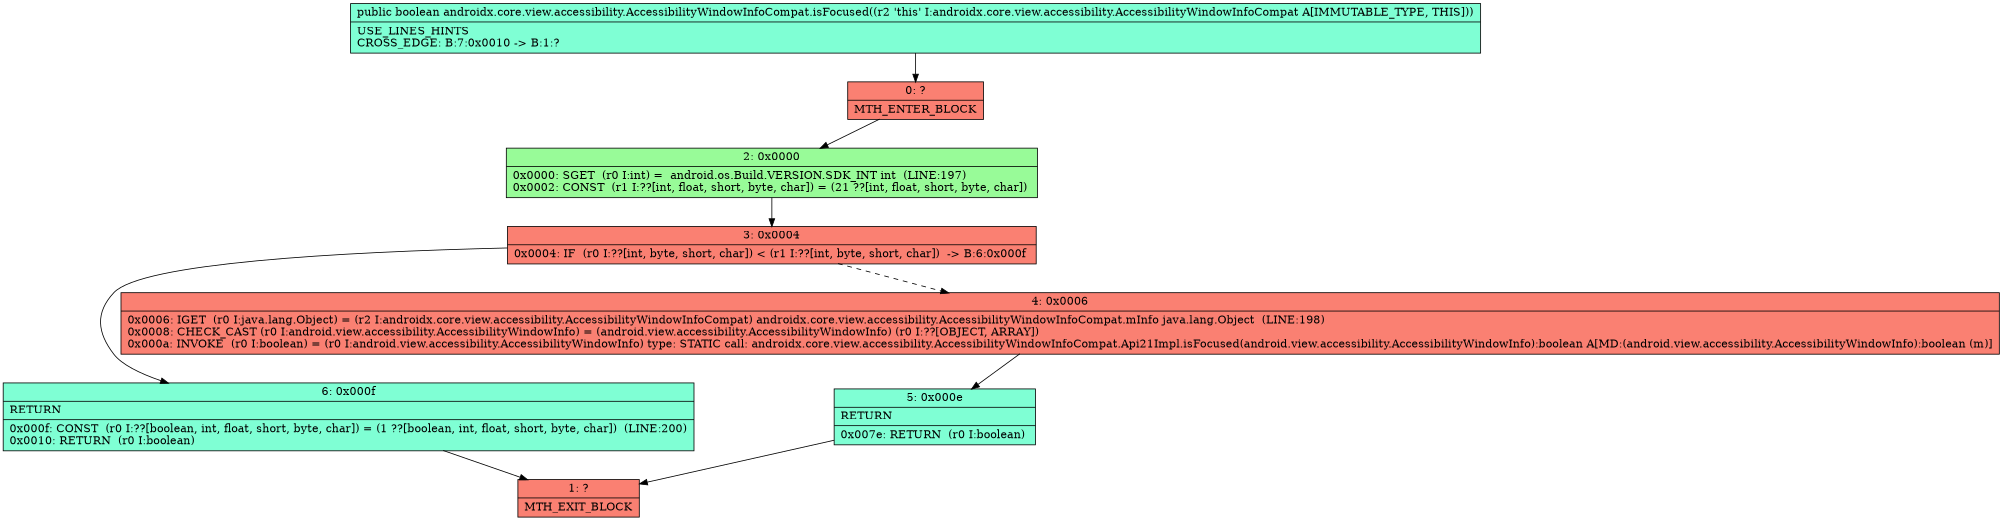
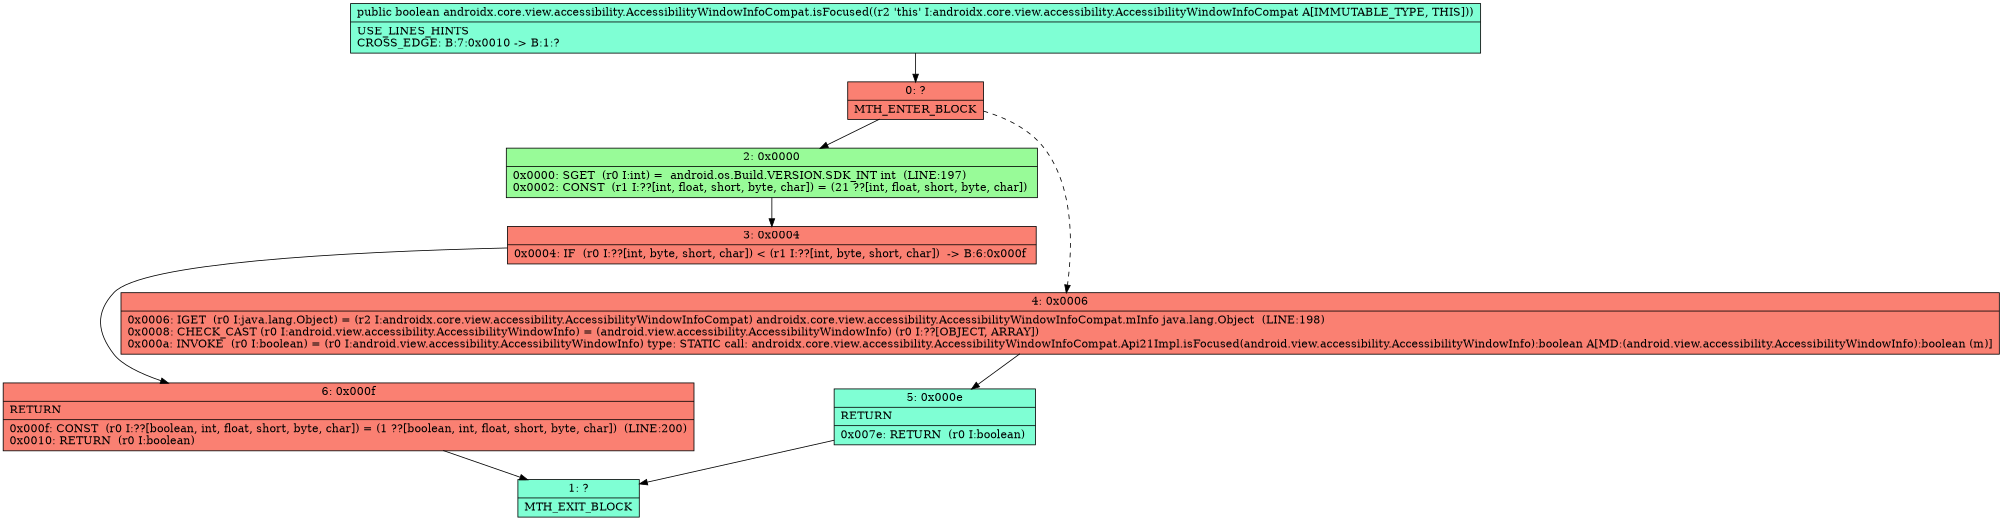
(890, 277) -> (1061, 179)
(349, 417) -> (349, 417)
(579, 498) -> (579, 498)
